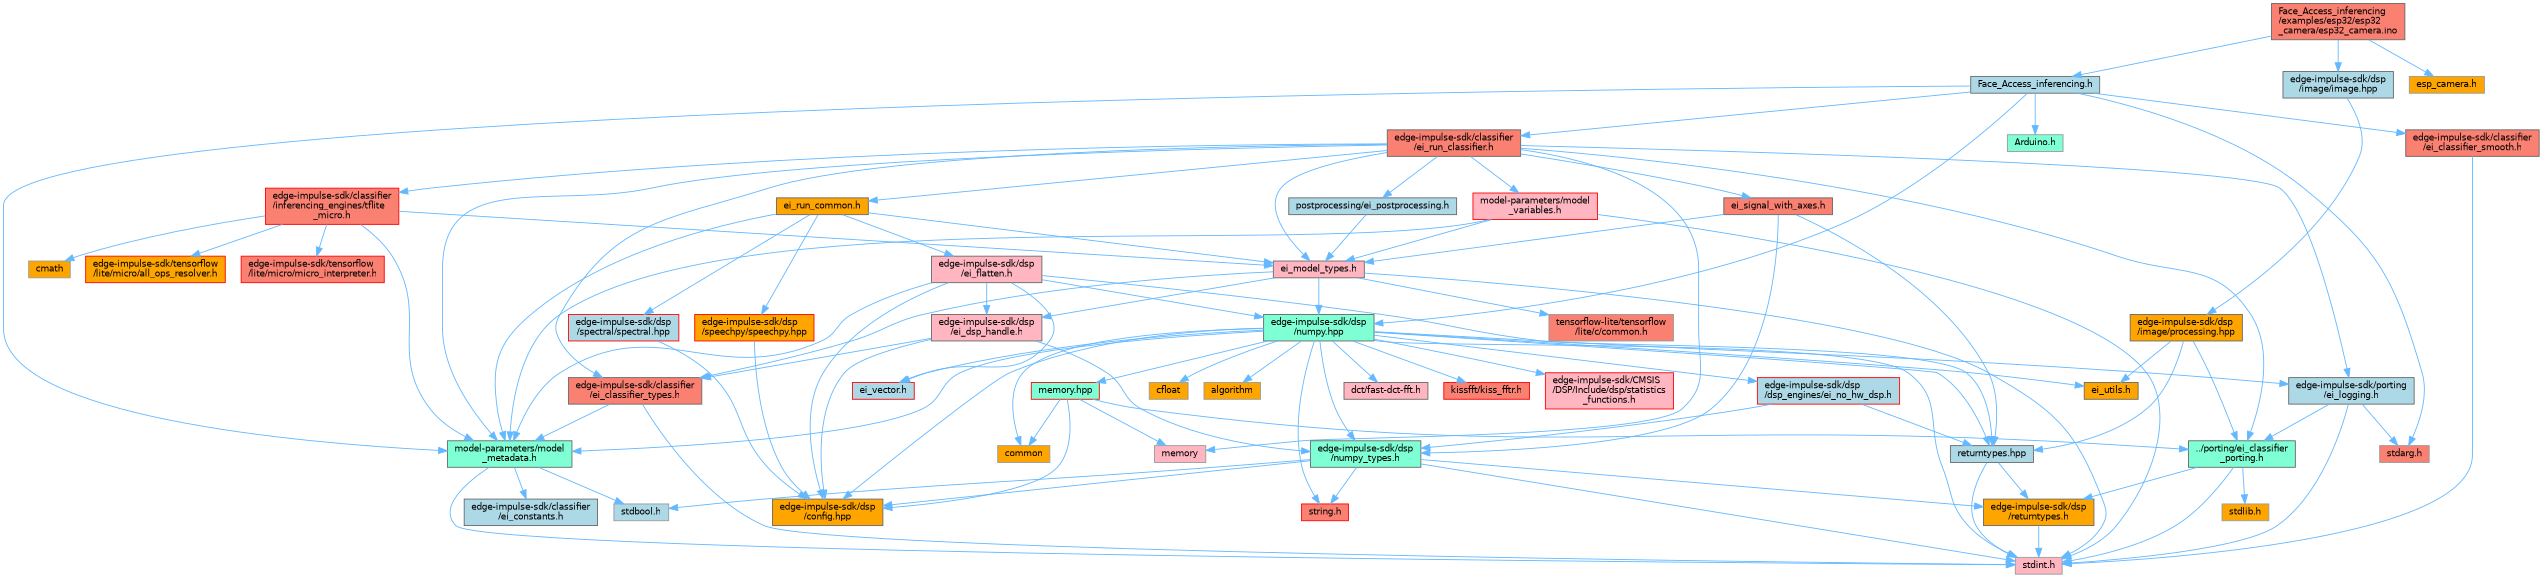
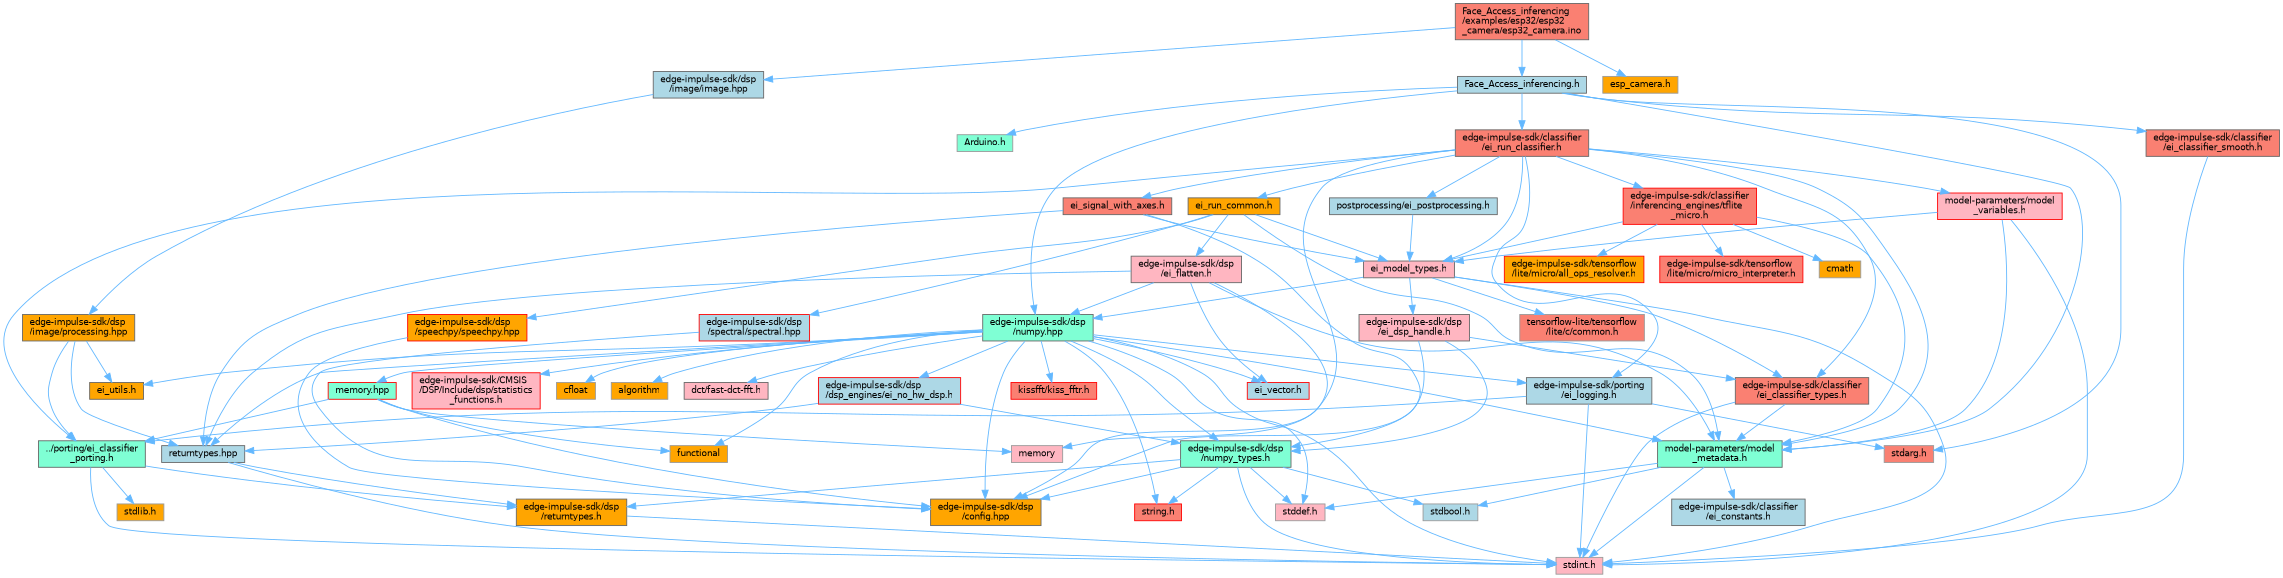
(987, 294) -> none
(1024, 454) -> (699, 454)
none -> (1300, 512)
